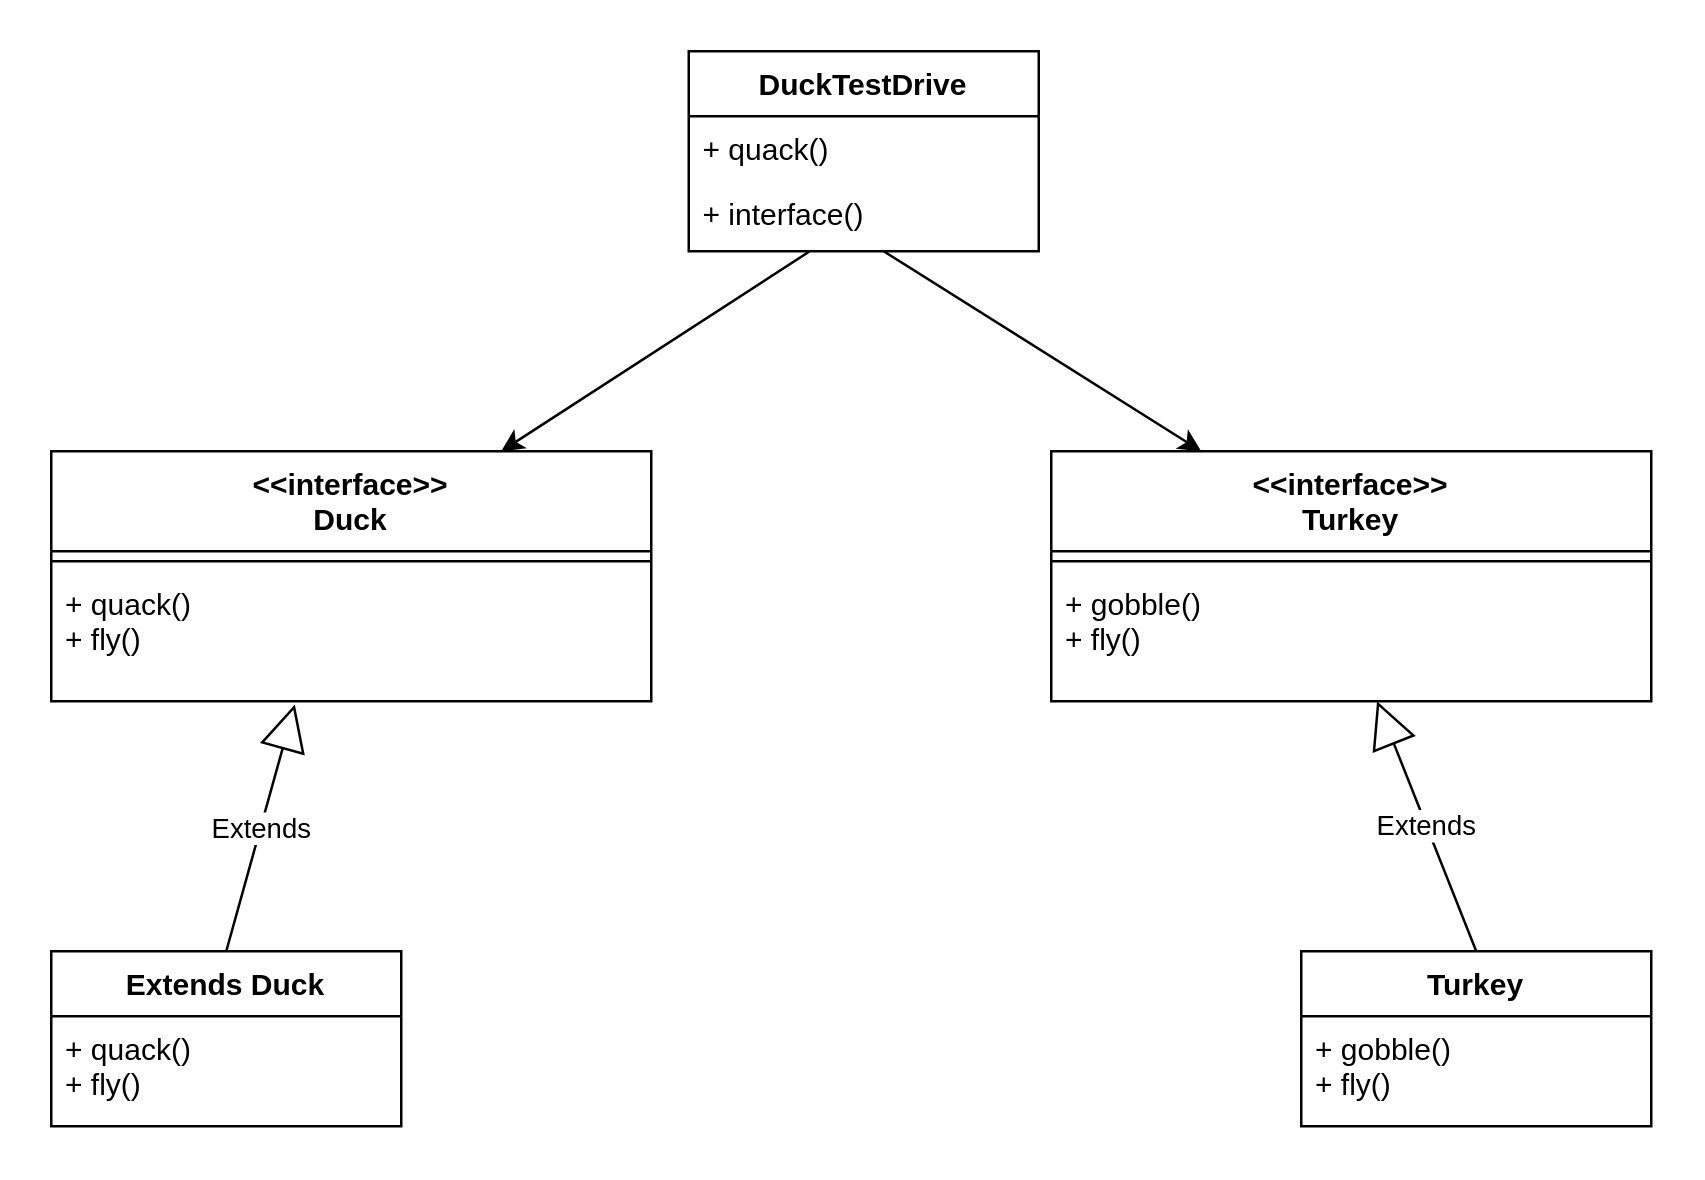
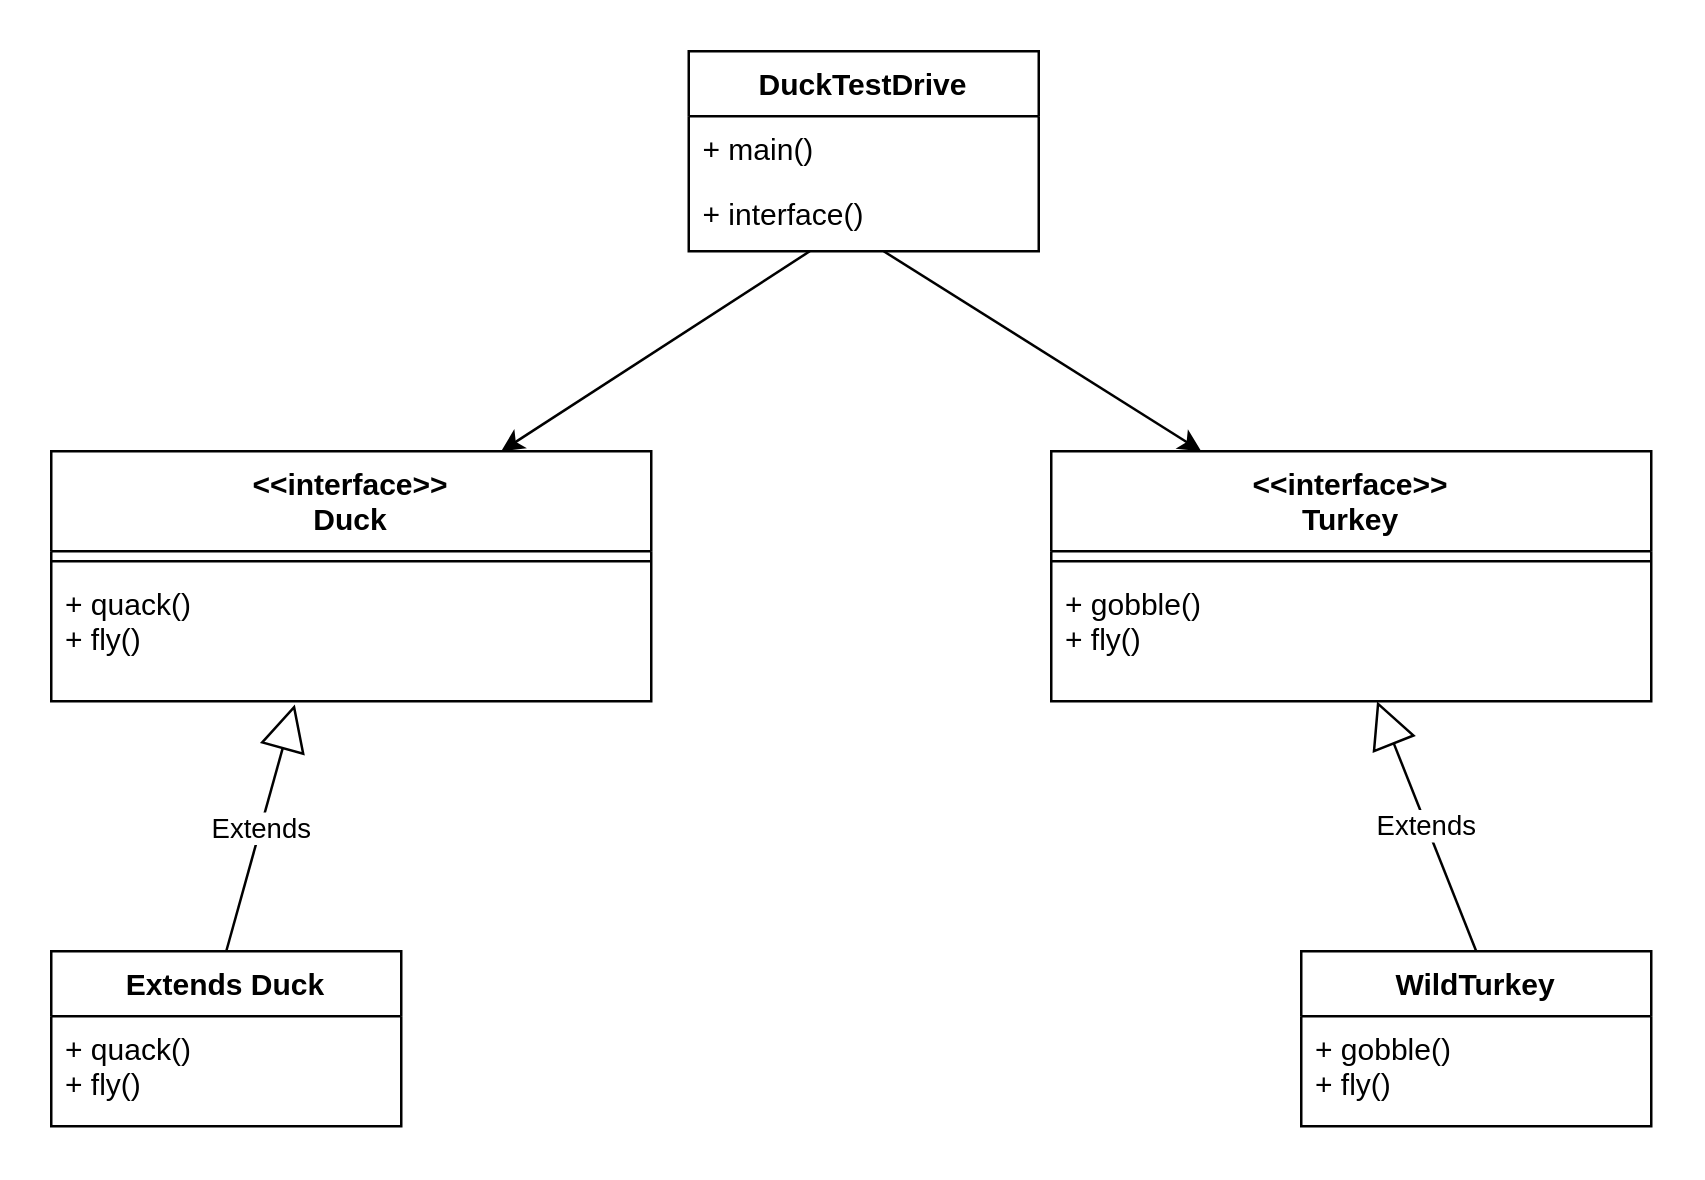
(774, 150) -> (762, 150)
(1475, 985) -> (1475, 985)
